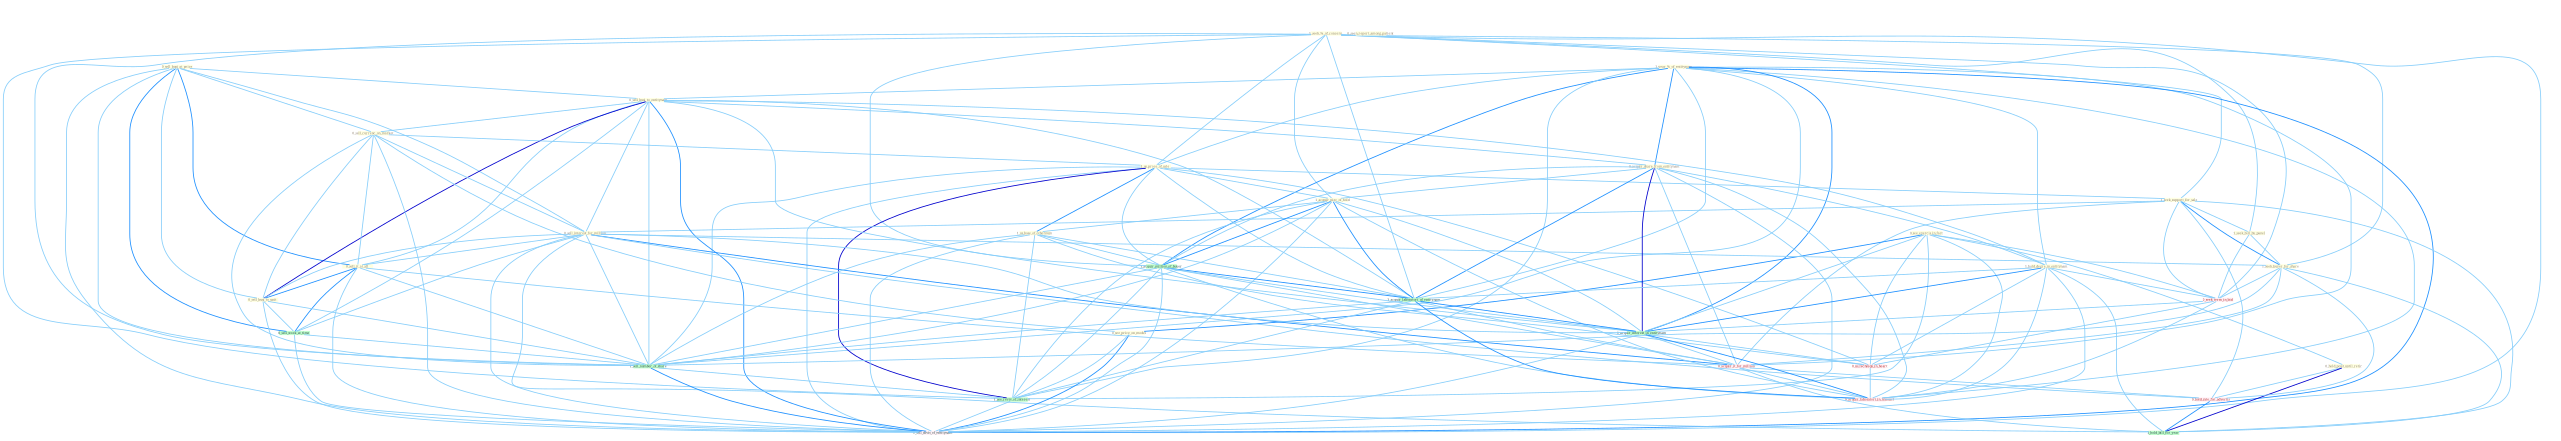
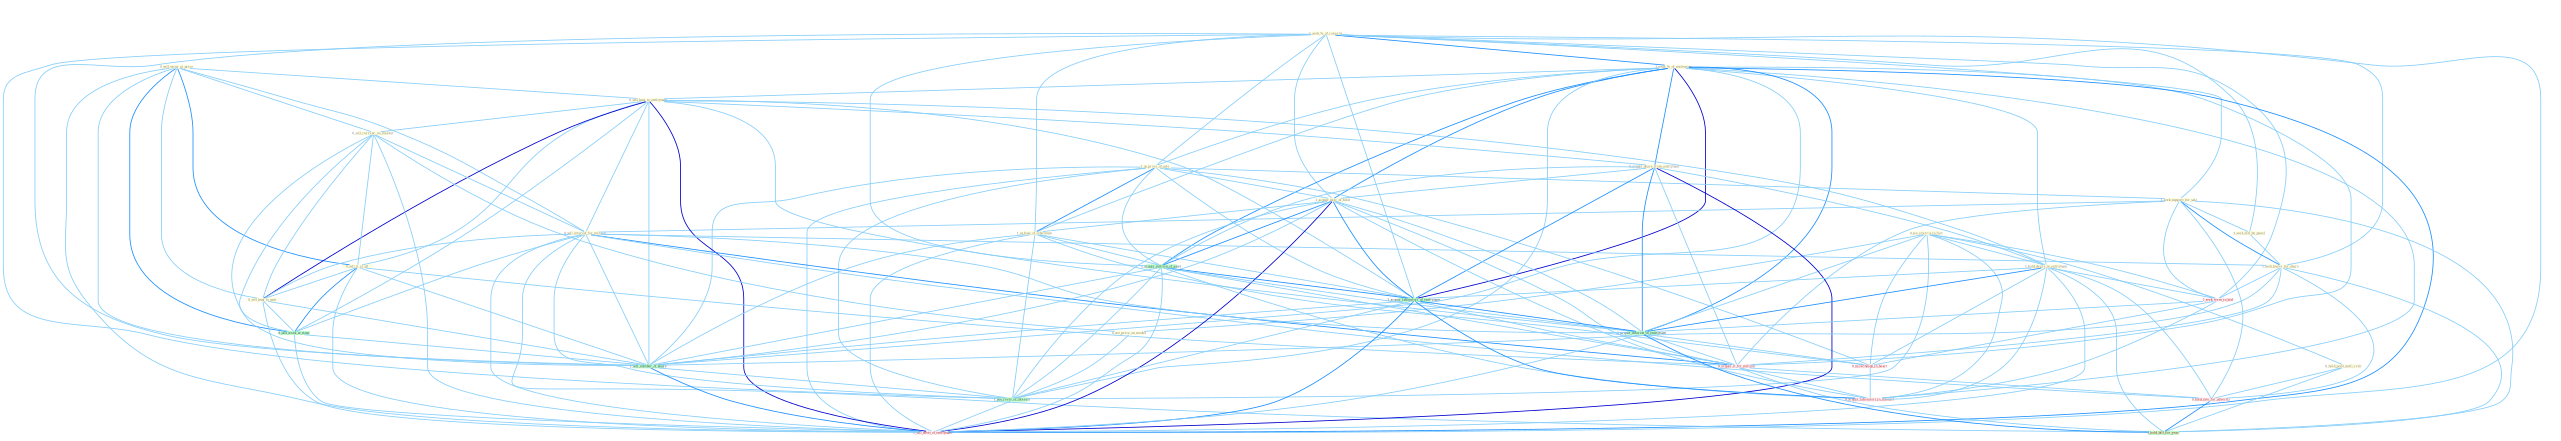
(1371, 34) -> none
none -> (1500, 50)
none -> (1100, 56)
(177, 67) -> (177, 67)
none -> (1494, 115)
none -> (1340, 119)
(765, 150) -> (275, 234)
(1634, 240) -> (1634, 240)
(1822, 244) -> none
(1642, 245) -> (1642, 245)
(472, 250) -> (714, 381)
none -> (1995, 252)
(843, 256) -> (843, 256)
(2234, 259) -> none
(1161, 266) -> (1161, 266)
(310, 283) -> (310, 283)
none -> (1534, 285)
none -> (2130, 299)
(1496, 301) -> (1496, 301)
(744, 331) -> (744, 331)
(1724, 355) -> (1890, 412)
(1108, 384) -> (1108, 384)
(1044, 401) -> (1260, 406)
(1539, 410) -> (1539, 410)
(2223, 411) -> (2223, 411)
(933, 433) -> (933, 433)
(2164, 433) -> (2164, 433)
